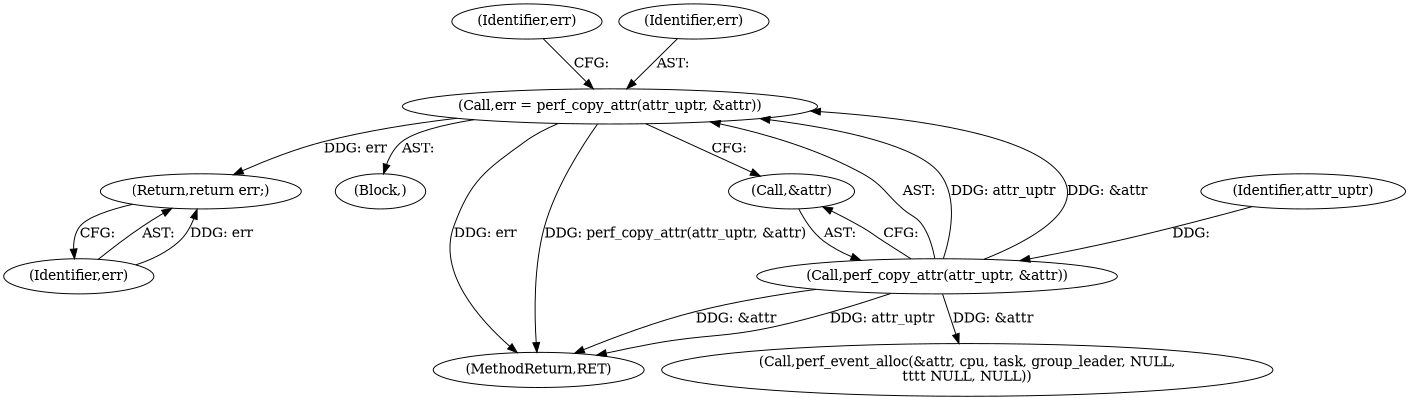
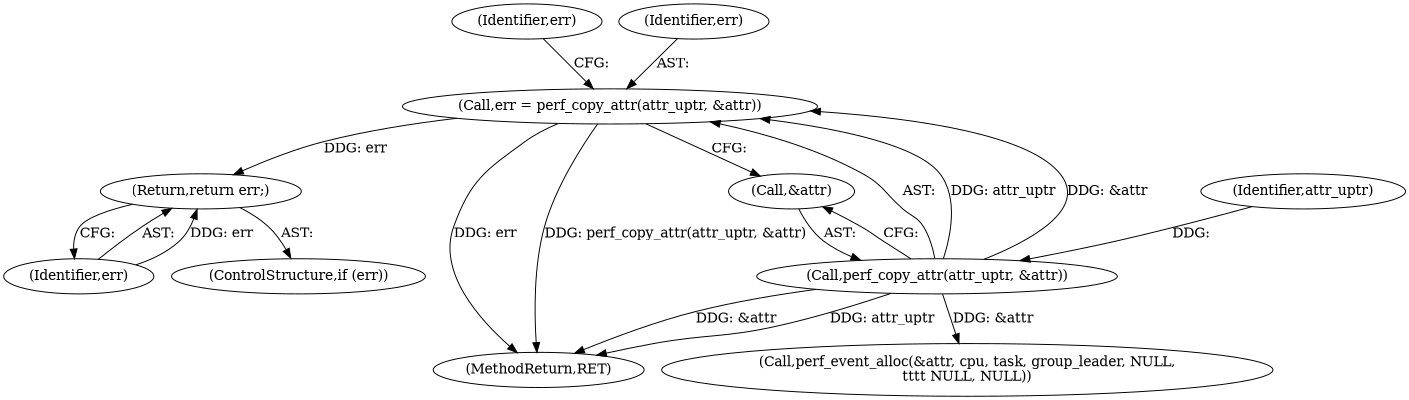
(380, 191) -> none
none -> (298, 276)
